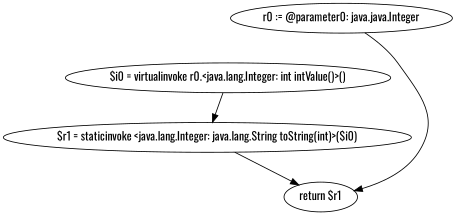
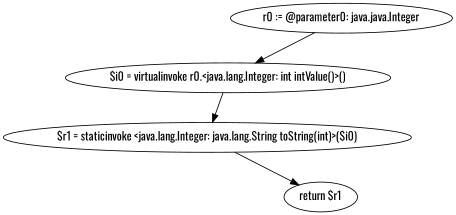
(428, 116) -> (289, 46)
